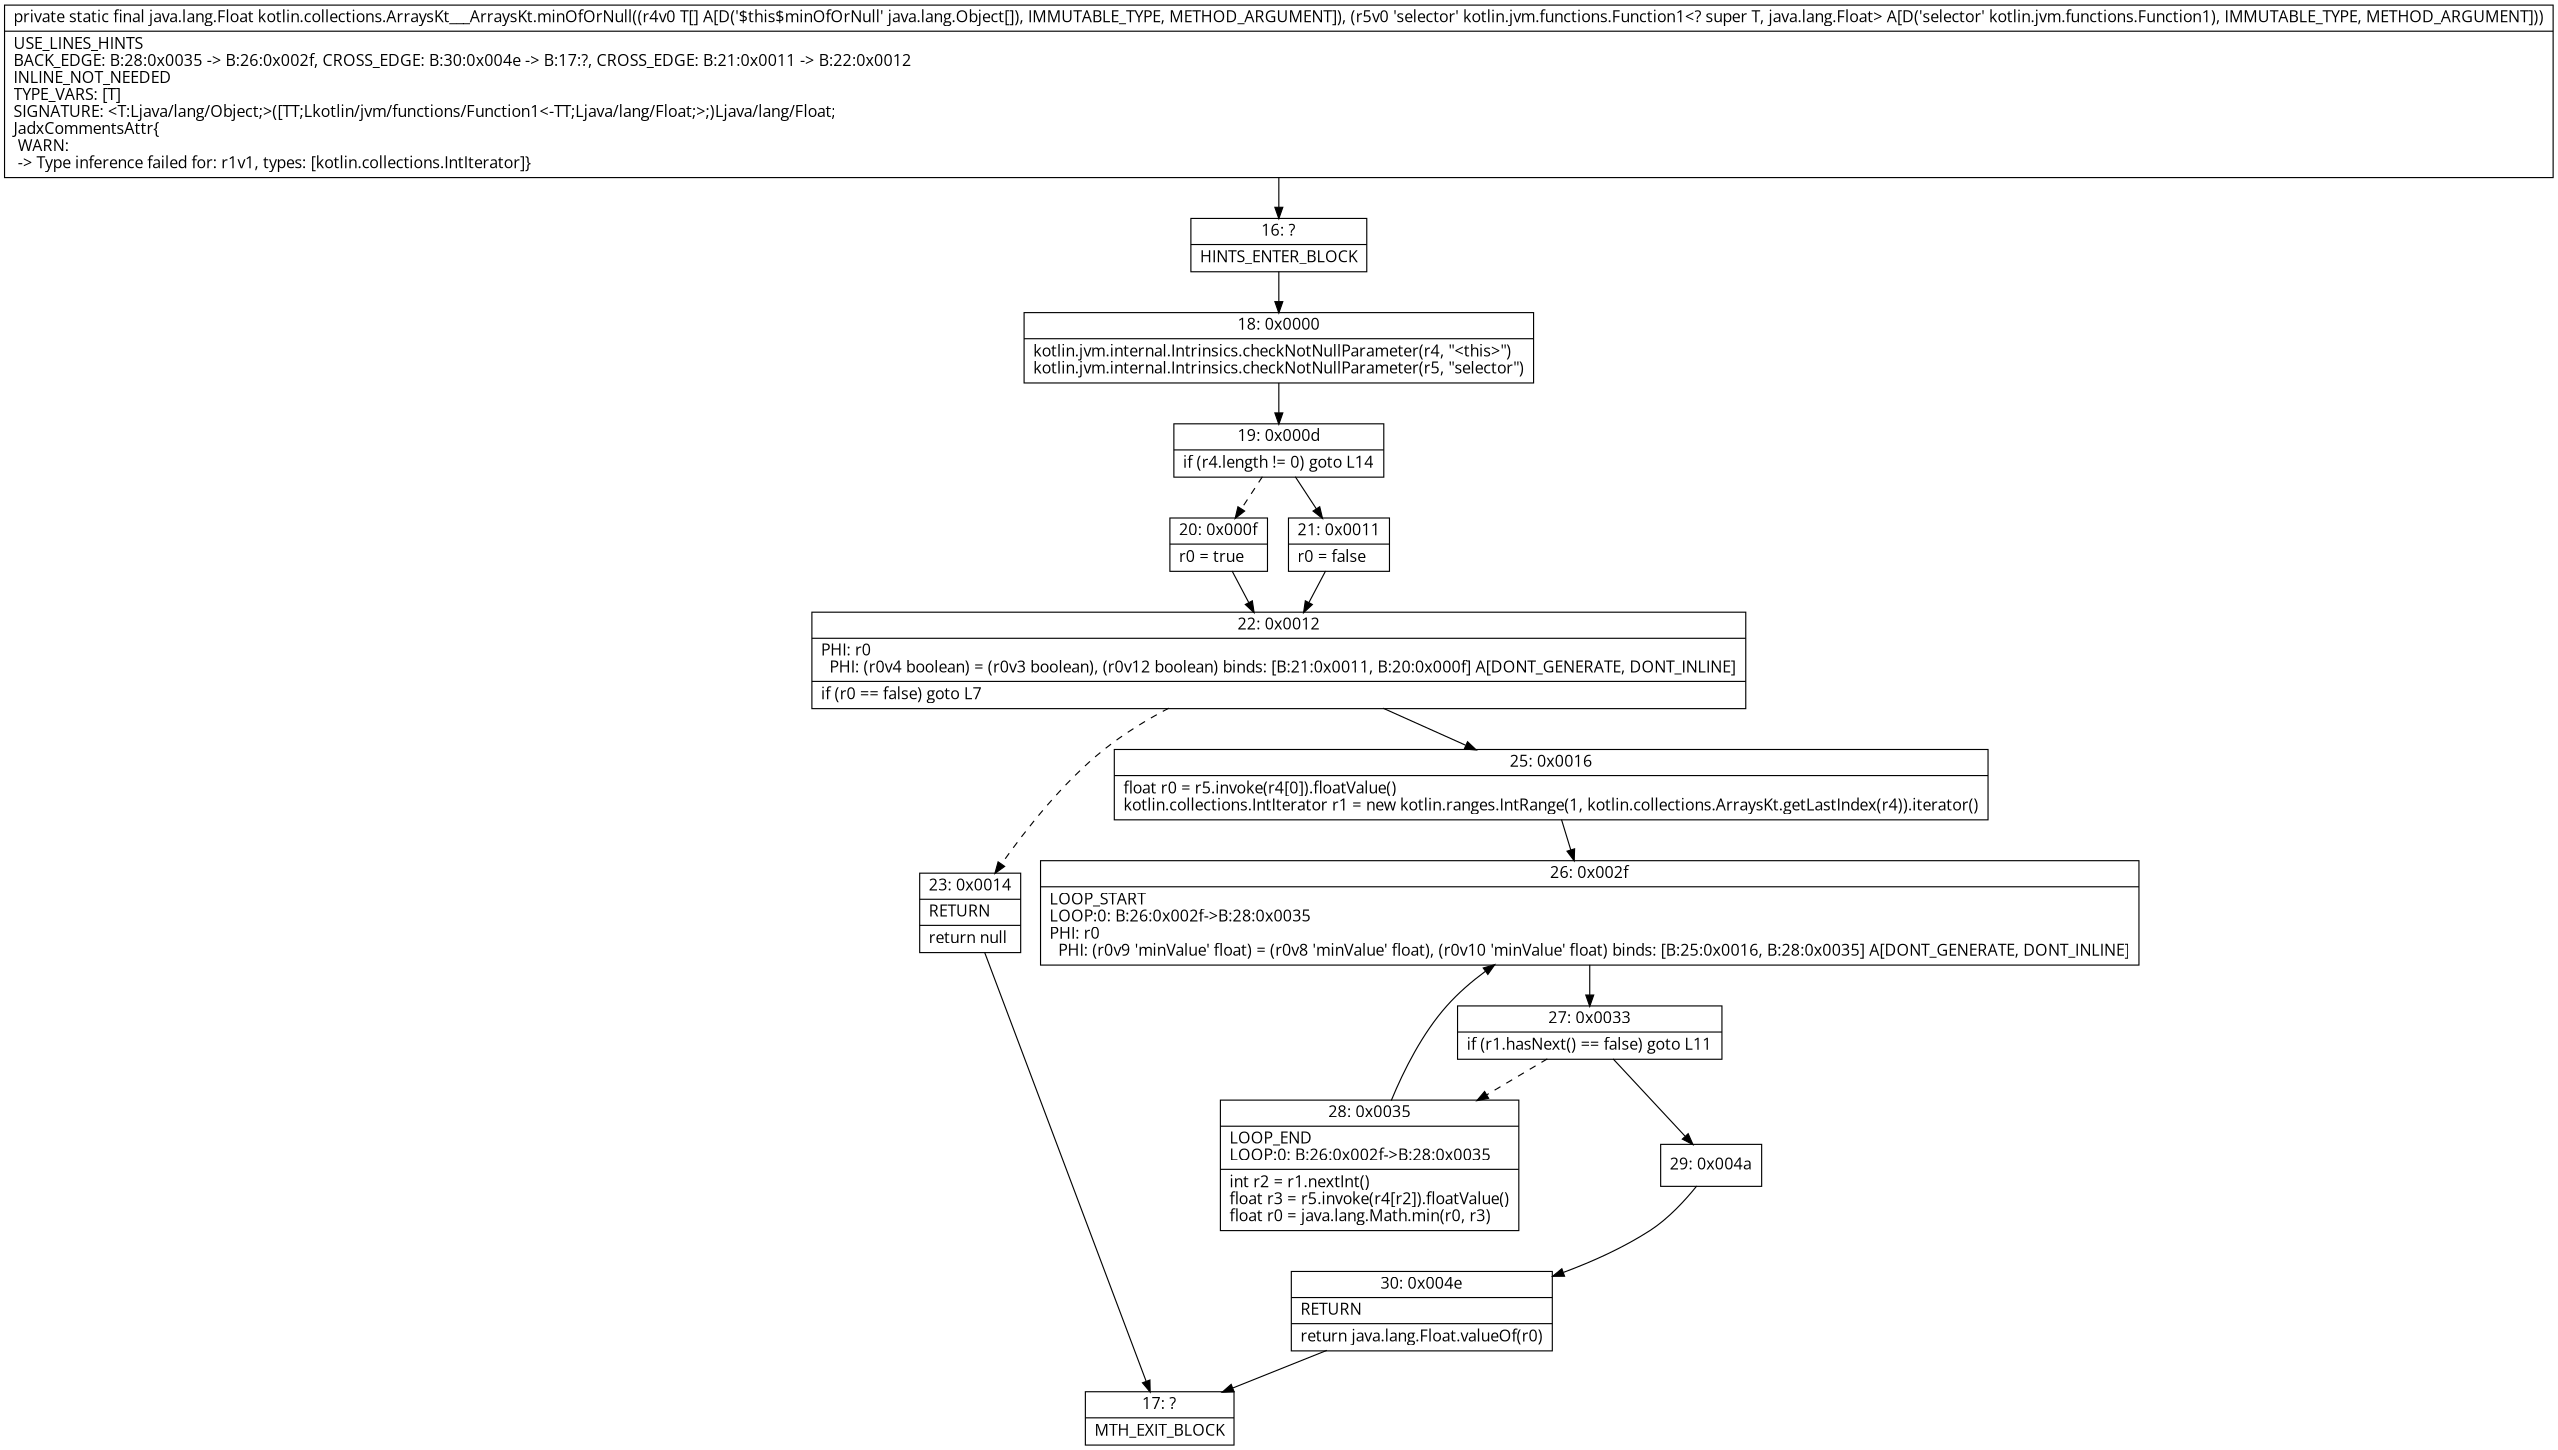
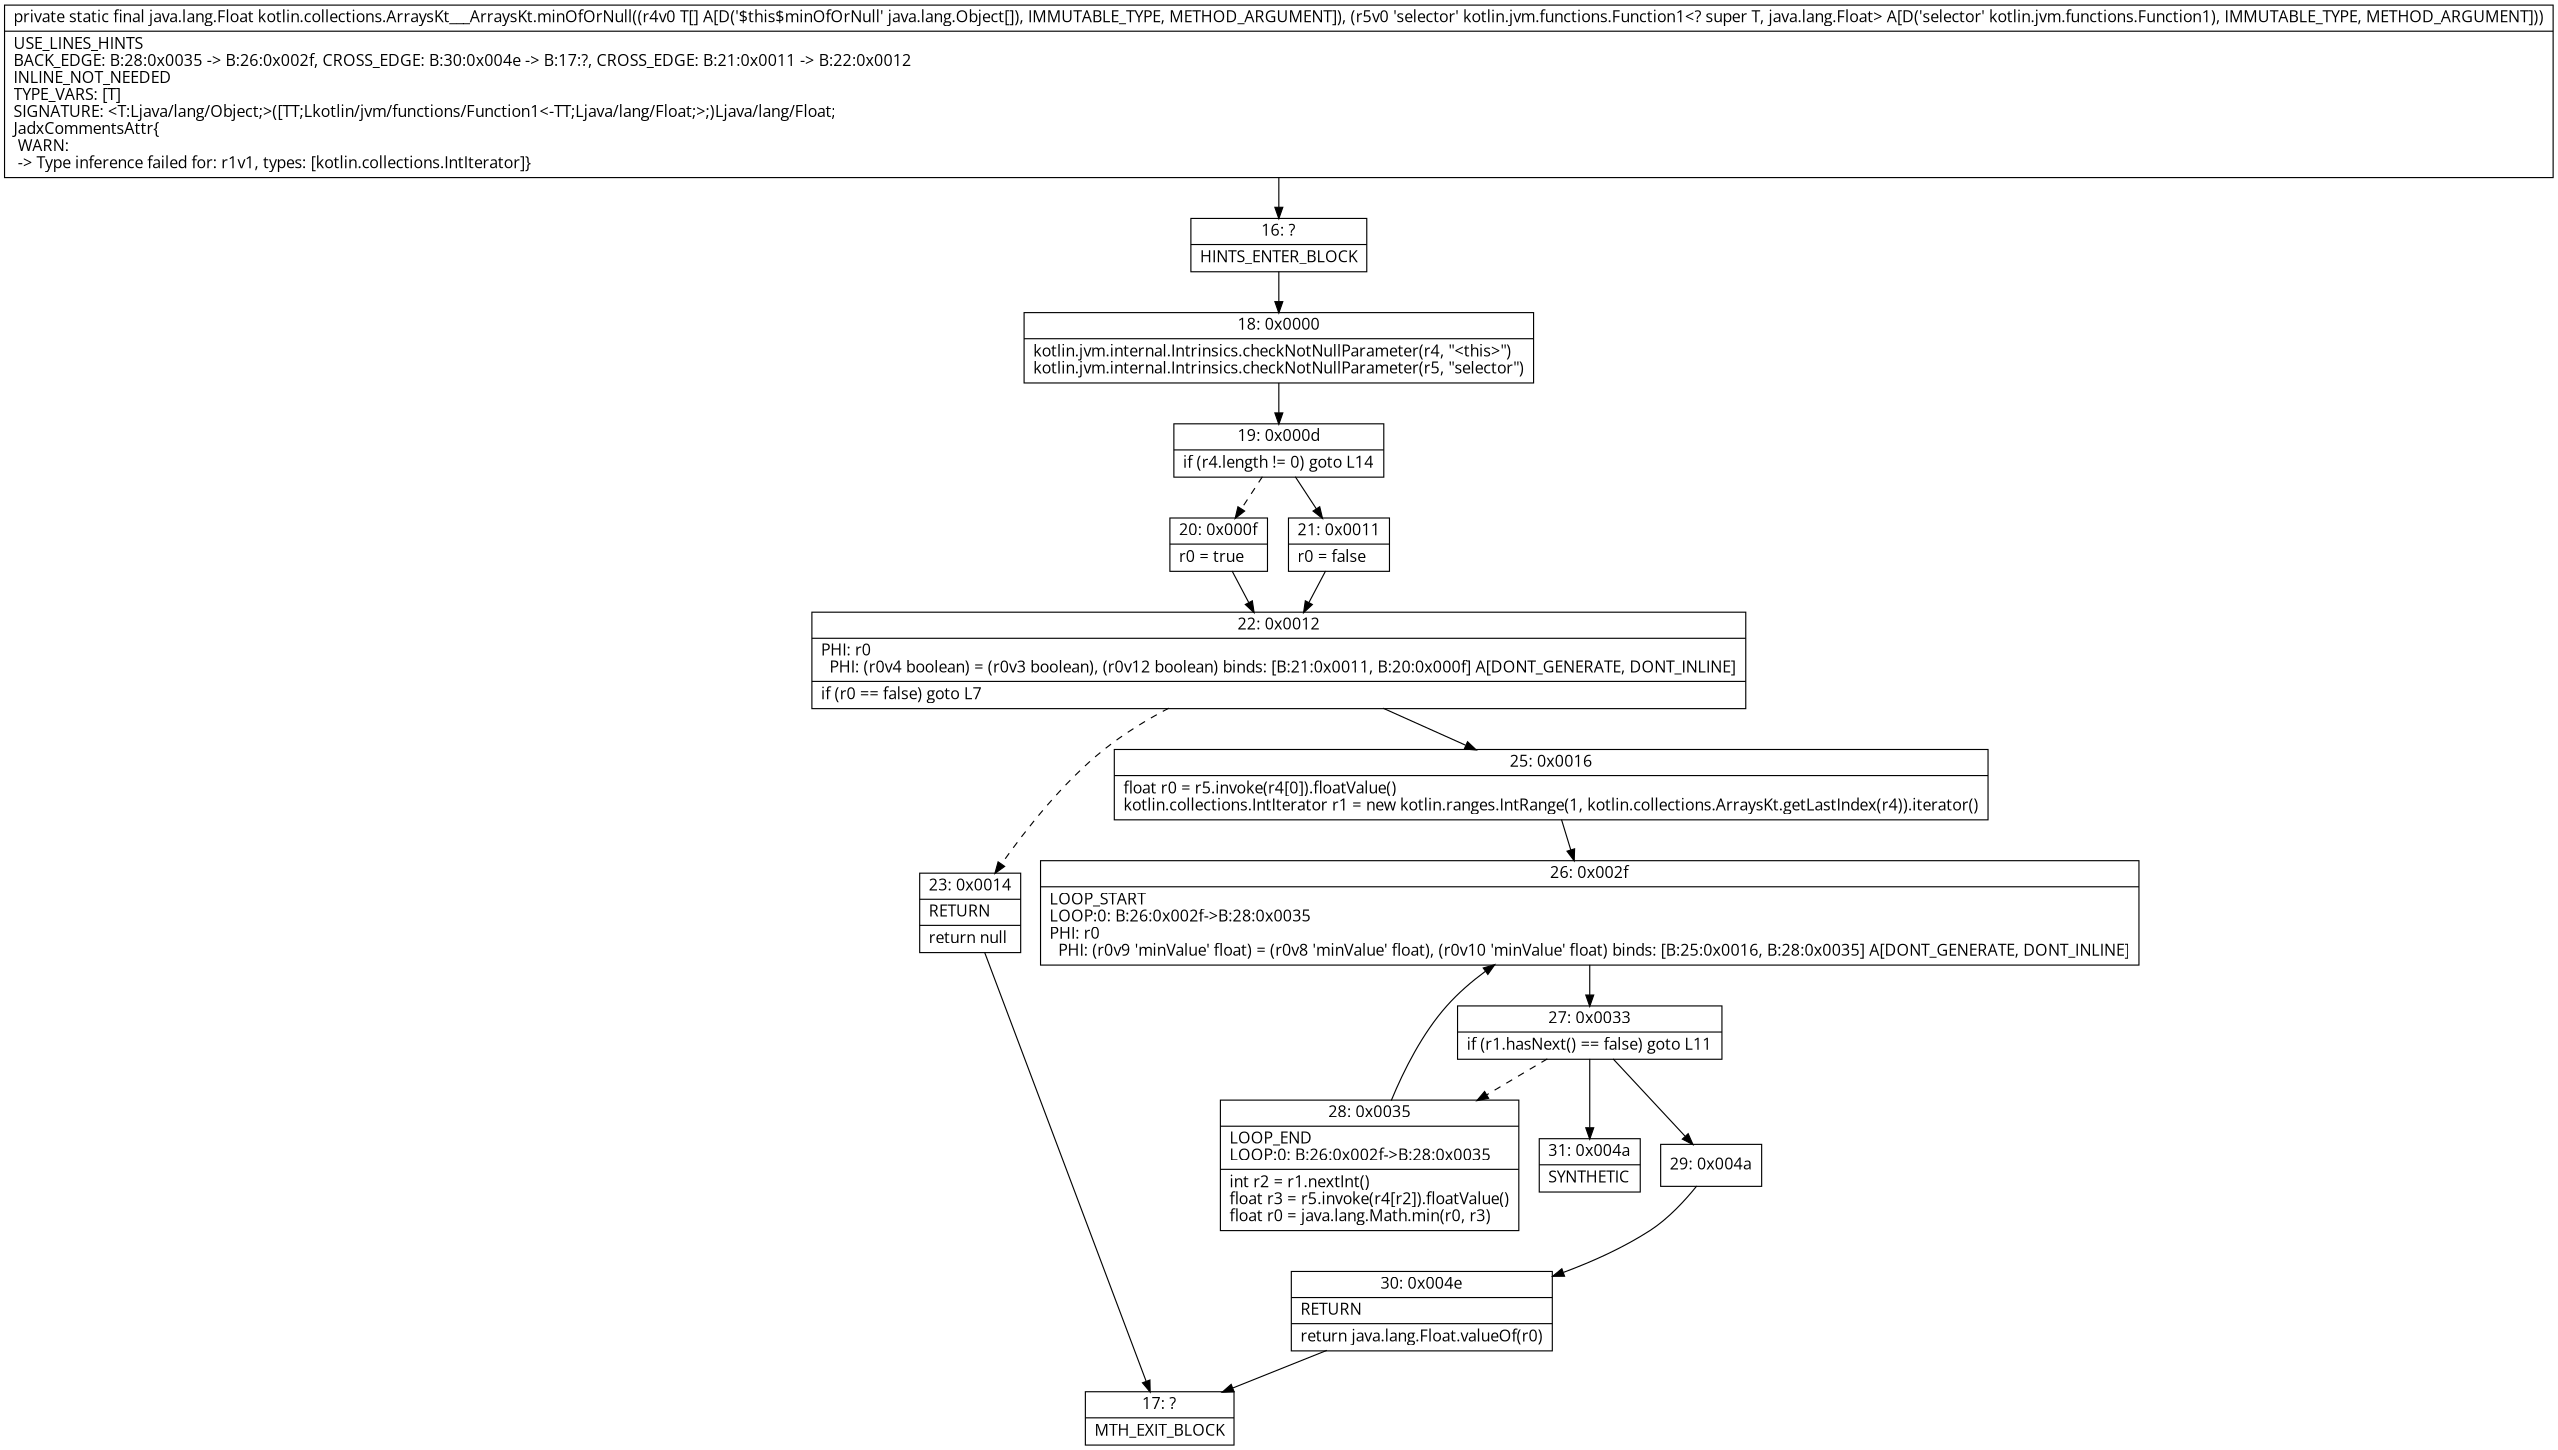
none -> (1590, 1165)
